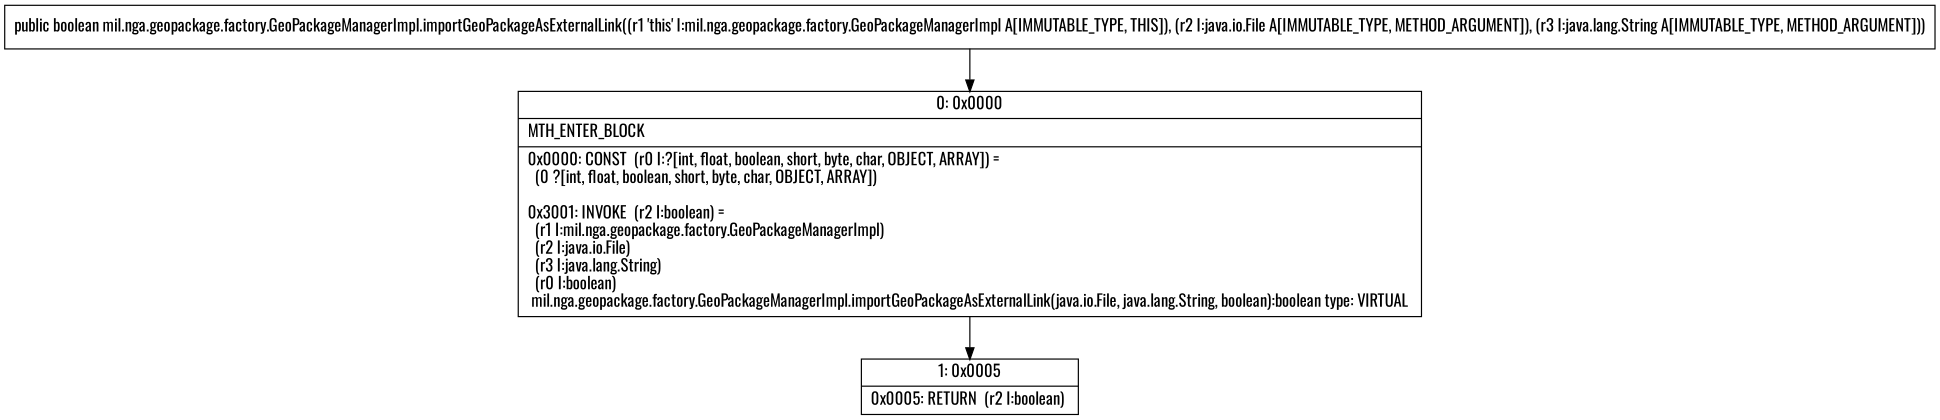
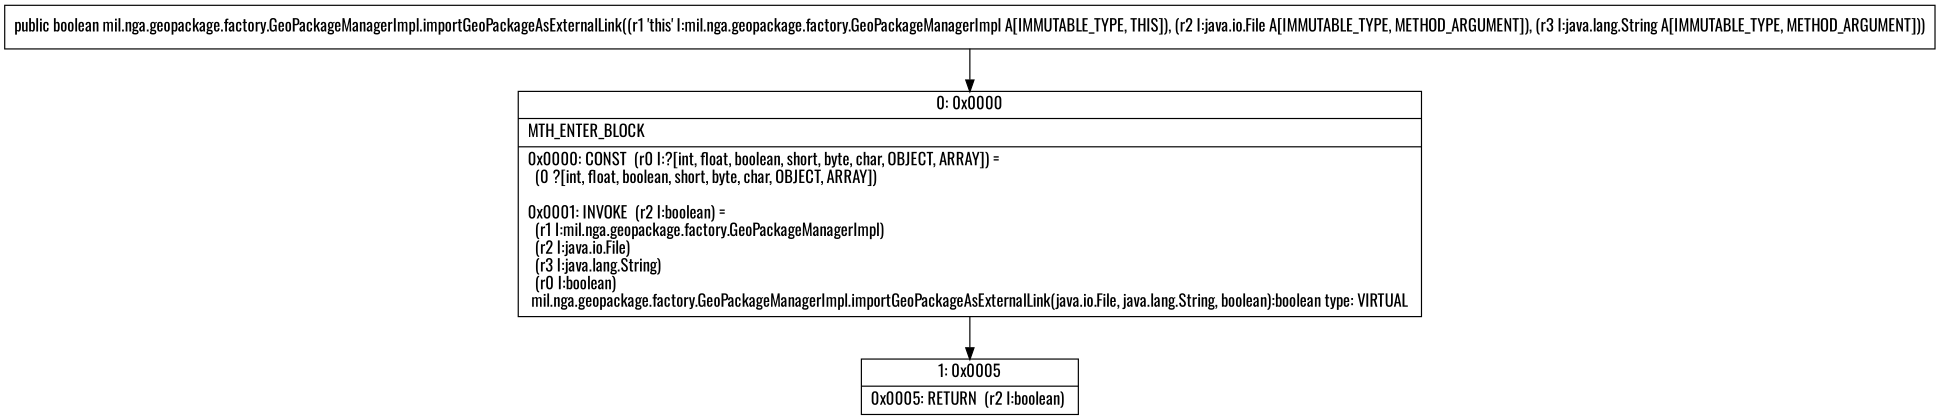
(628, 213) -> (629, 213)
